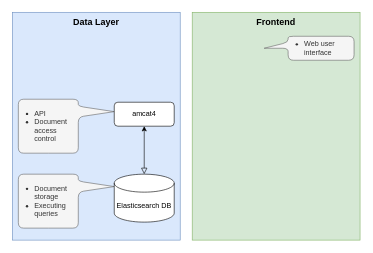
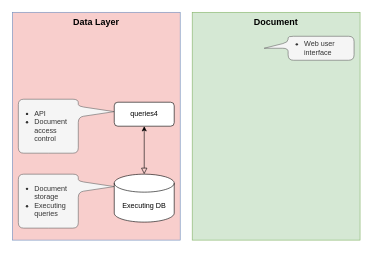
(96, 22) -> (96, 22)
(276, 22) -> (276, 22)
(144, 114) -> (144, 114)
(144, 206) -> (144, 206)
